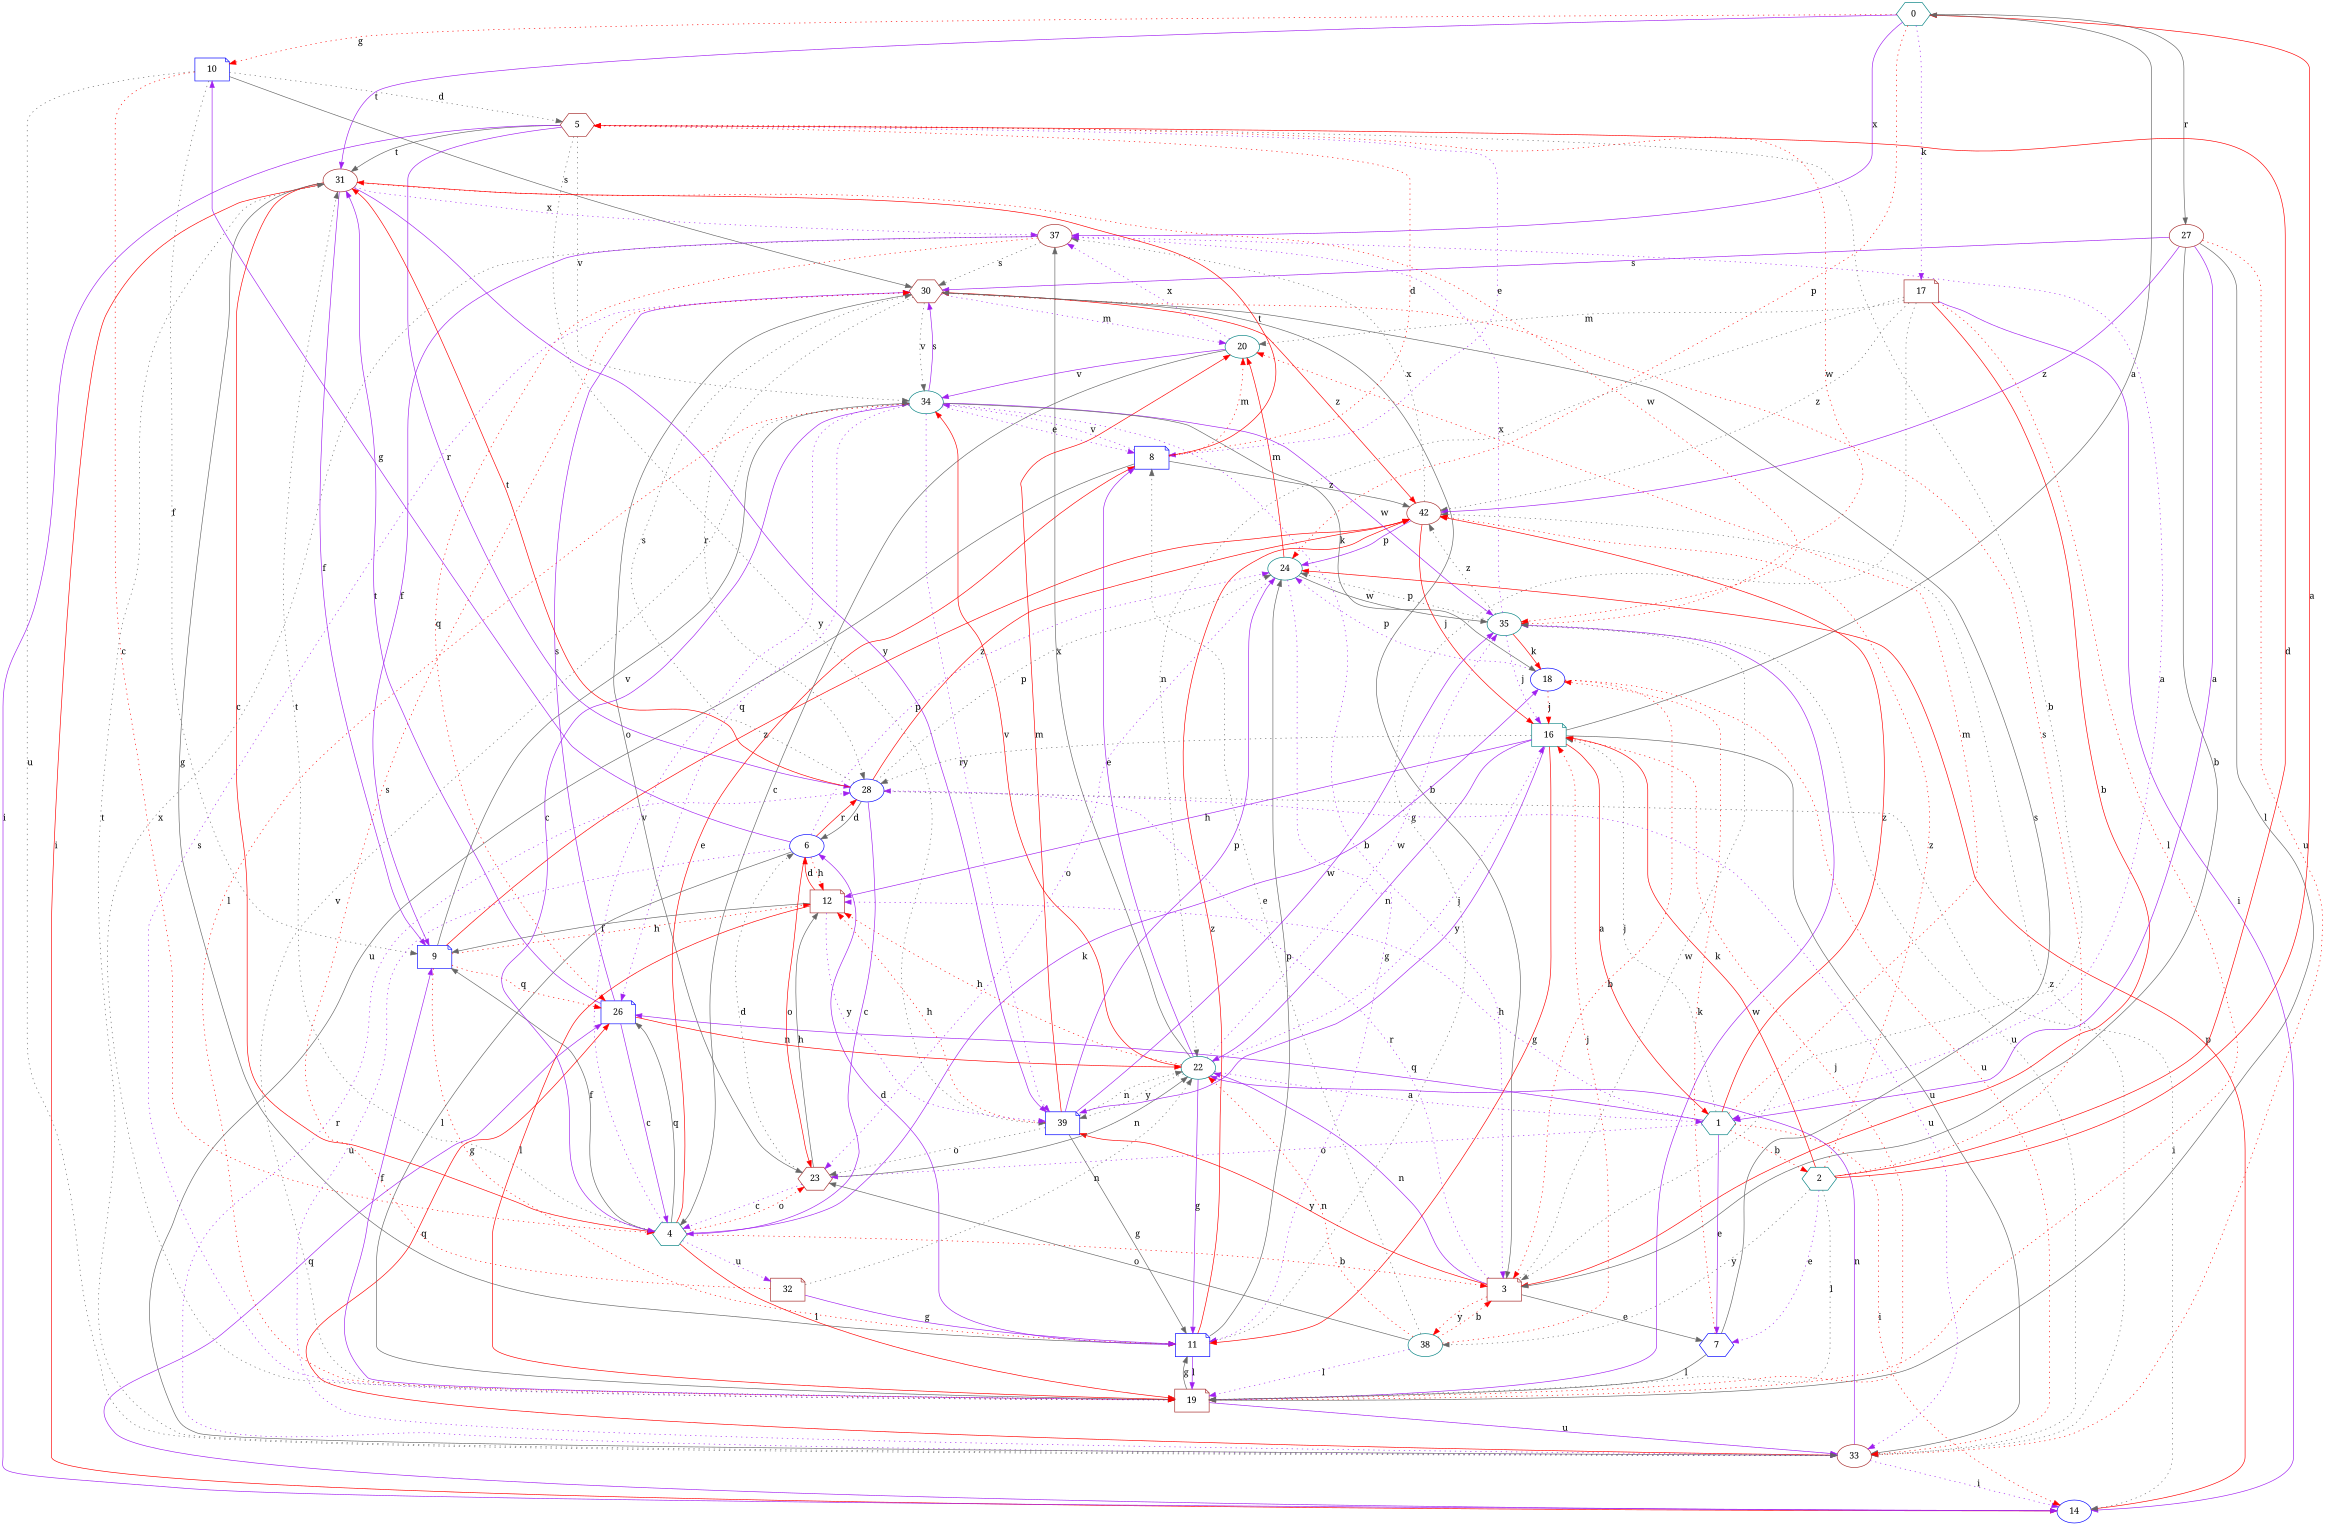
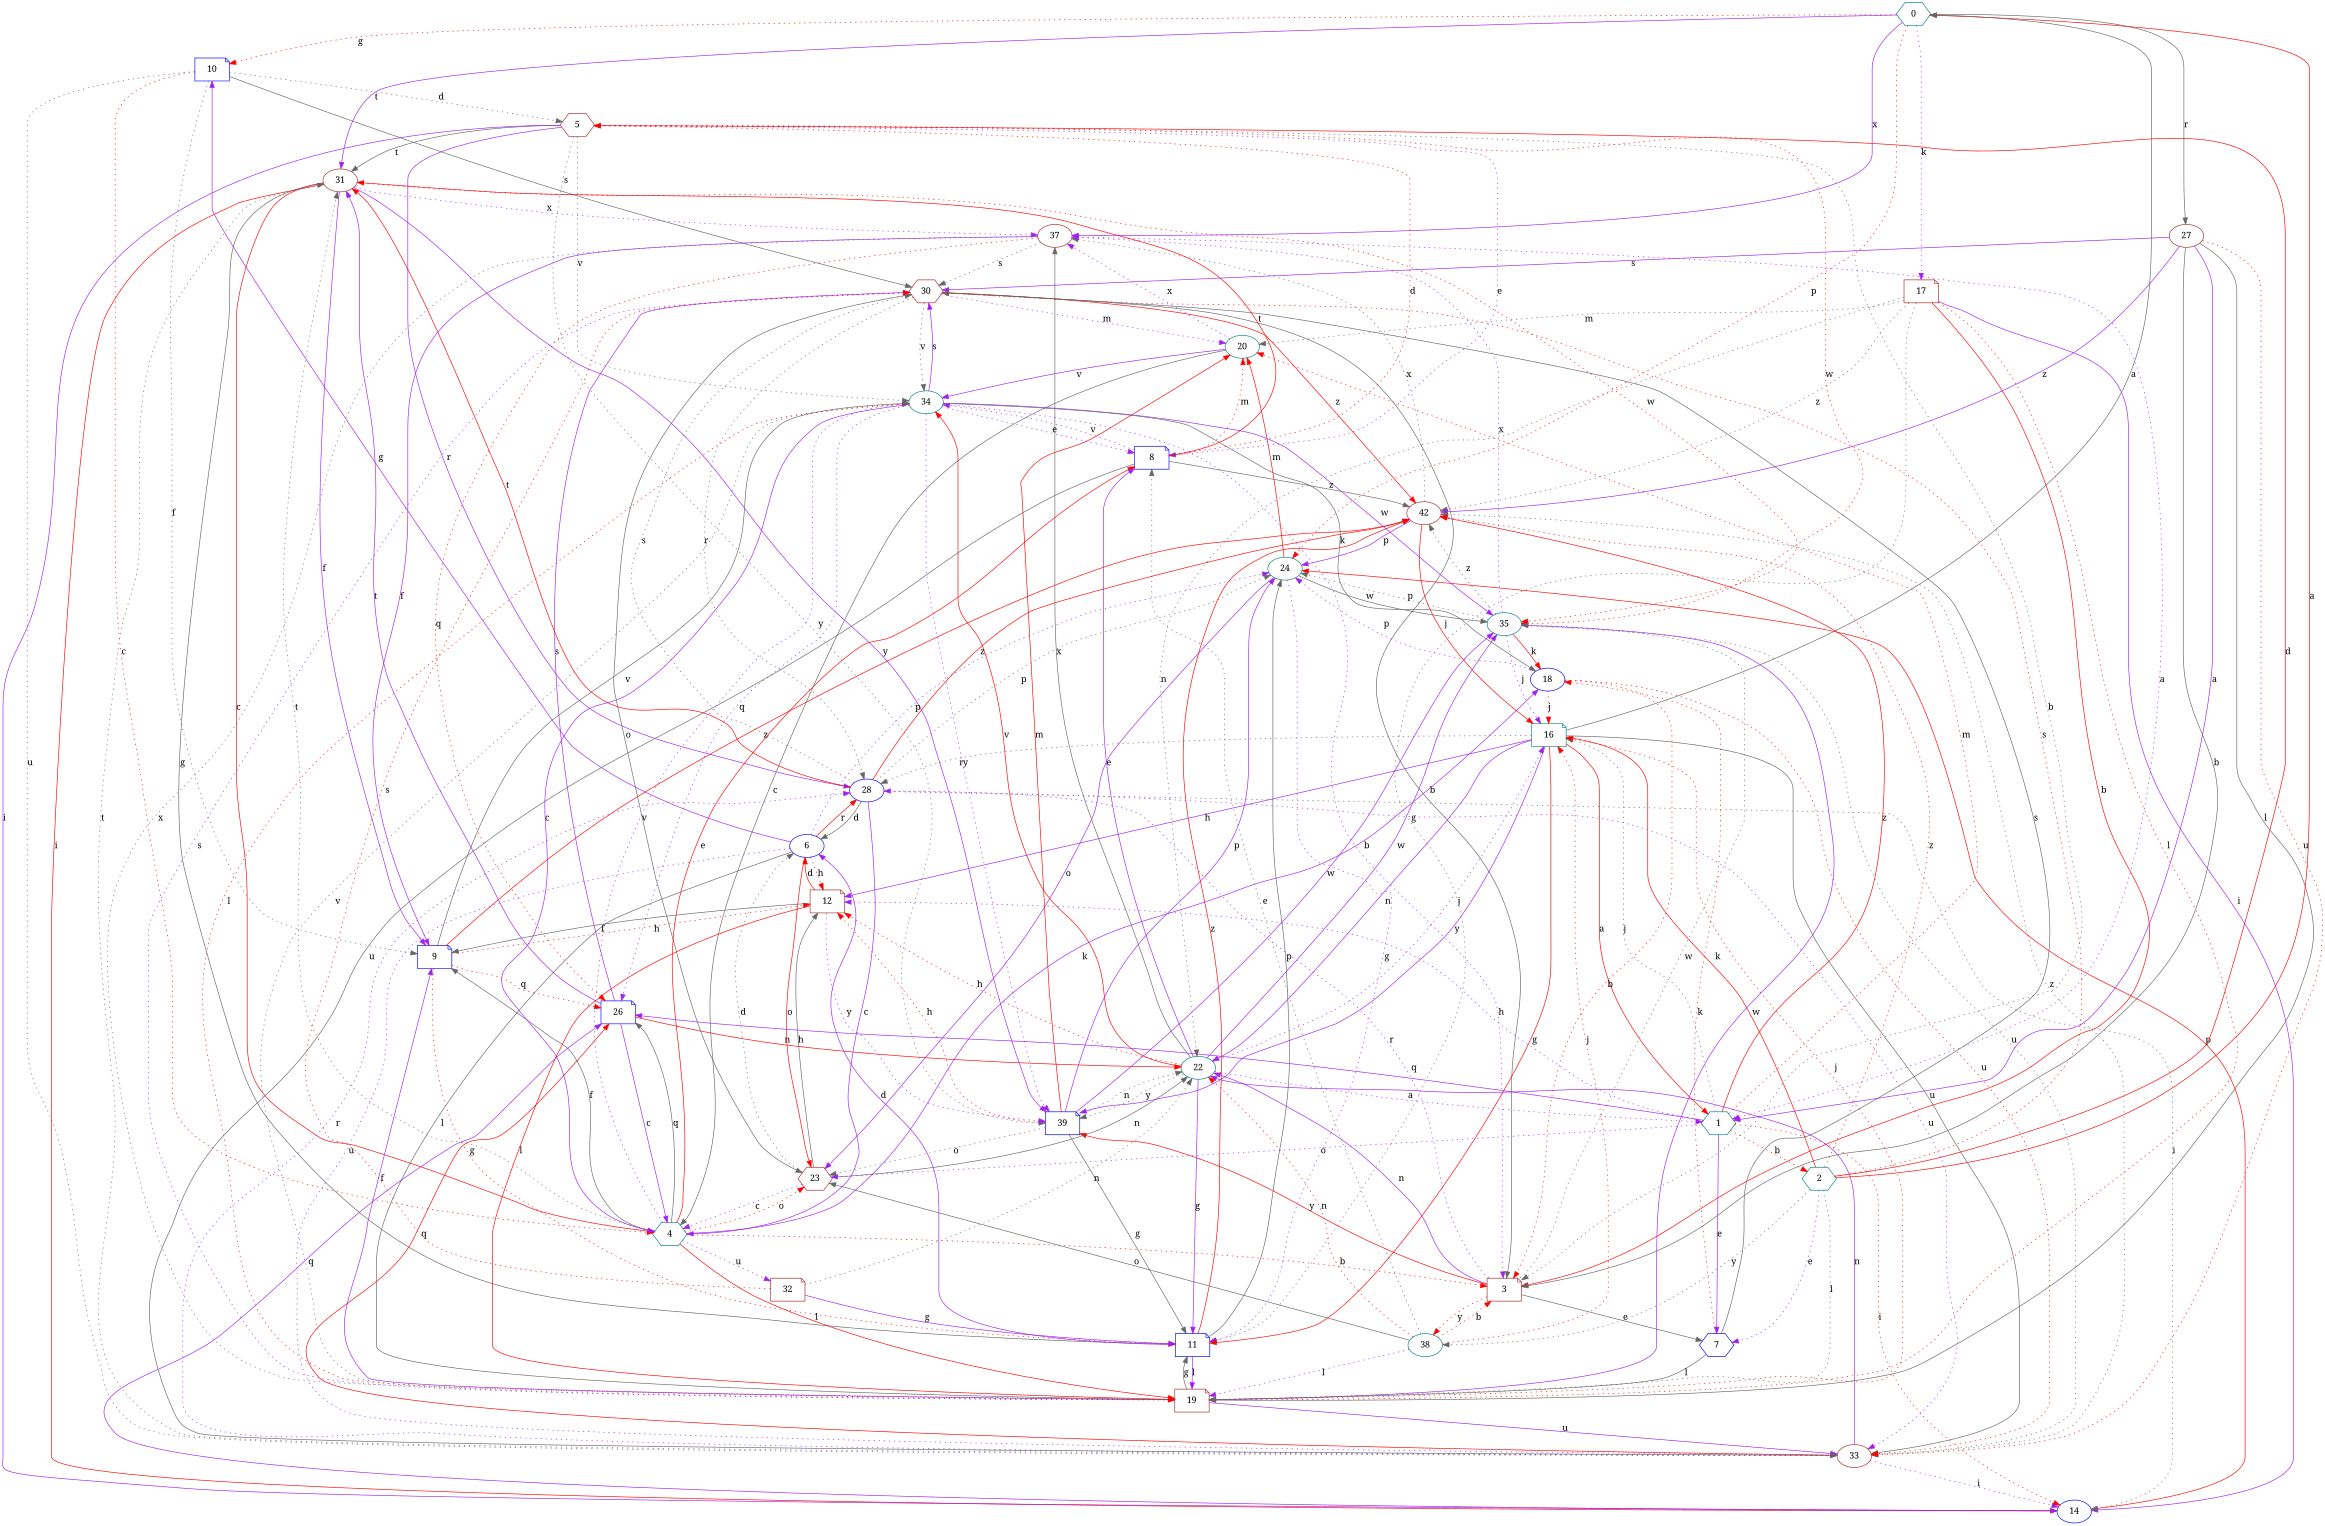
(1063, 875) -> (1063, 875)
(1369, 876) -> (1369, 876)
